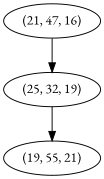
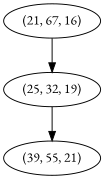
(52, 21) -> (52, 21)
(52, 158) -> (52, 158)
